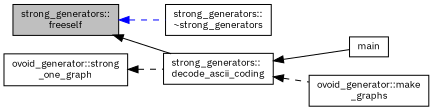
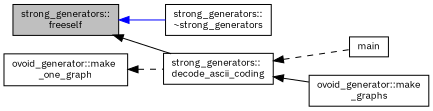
(147, 20) -> (147, 20)
(316, 54) -> (316, 54)
(66, 70) -> (66, 70)
(296, 80) -> (296, 80)
